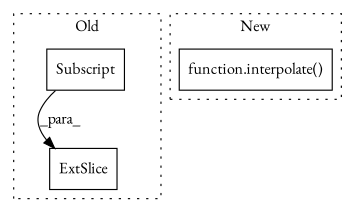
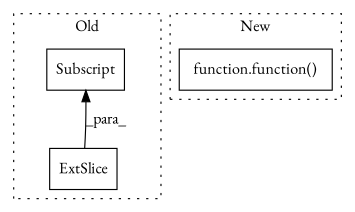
(256, 70) -> (256, 70)
(39, 114) -> (86, 125)
